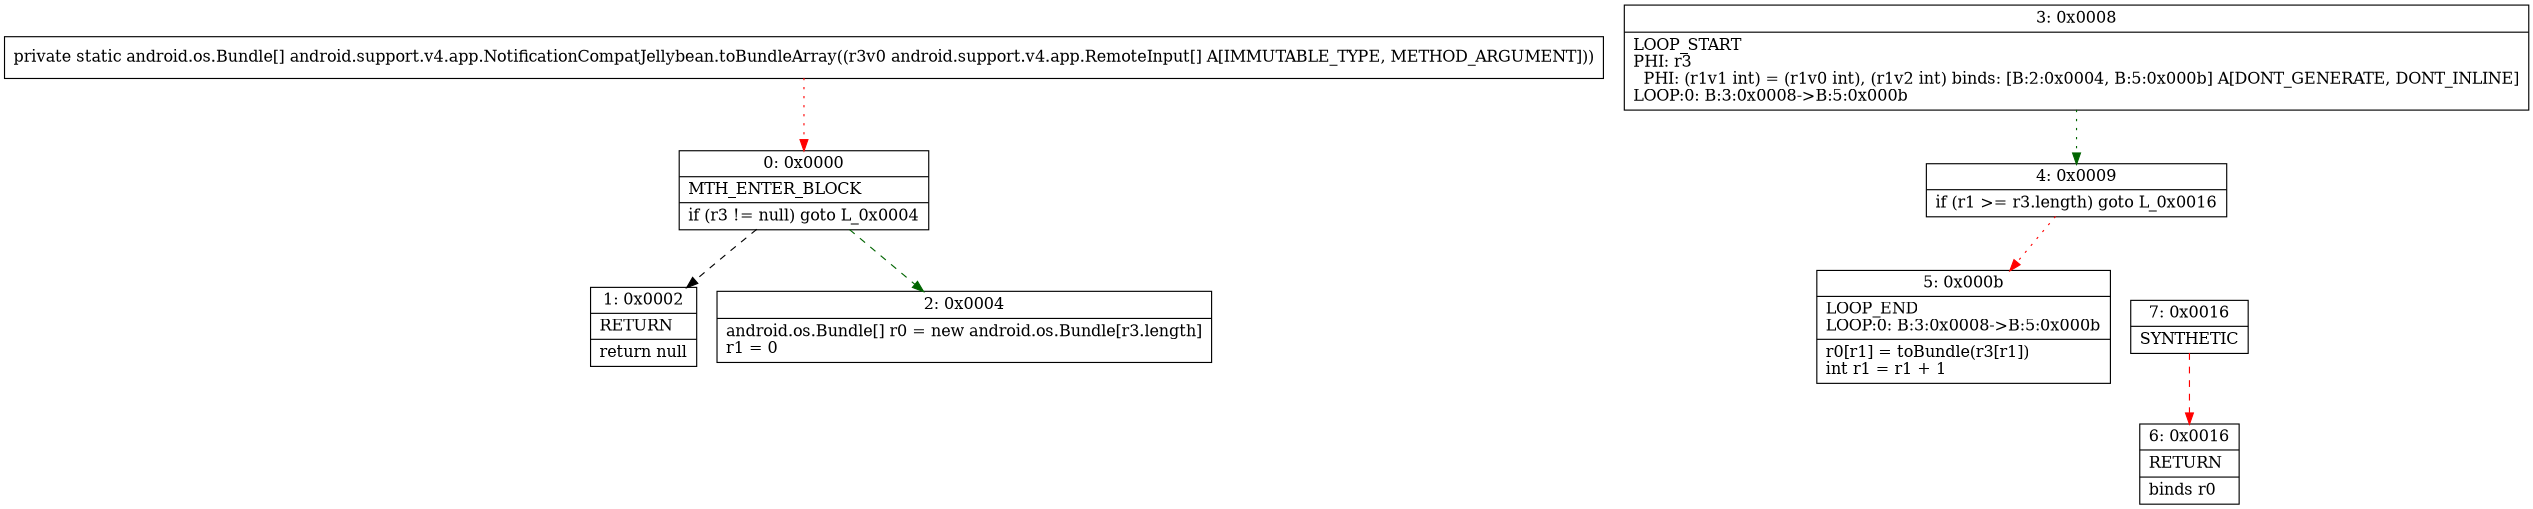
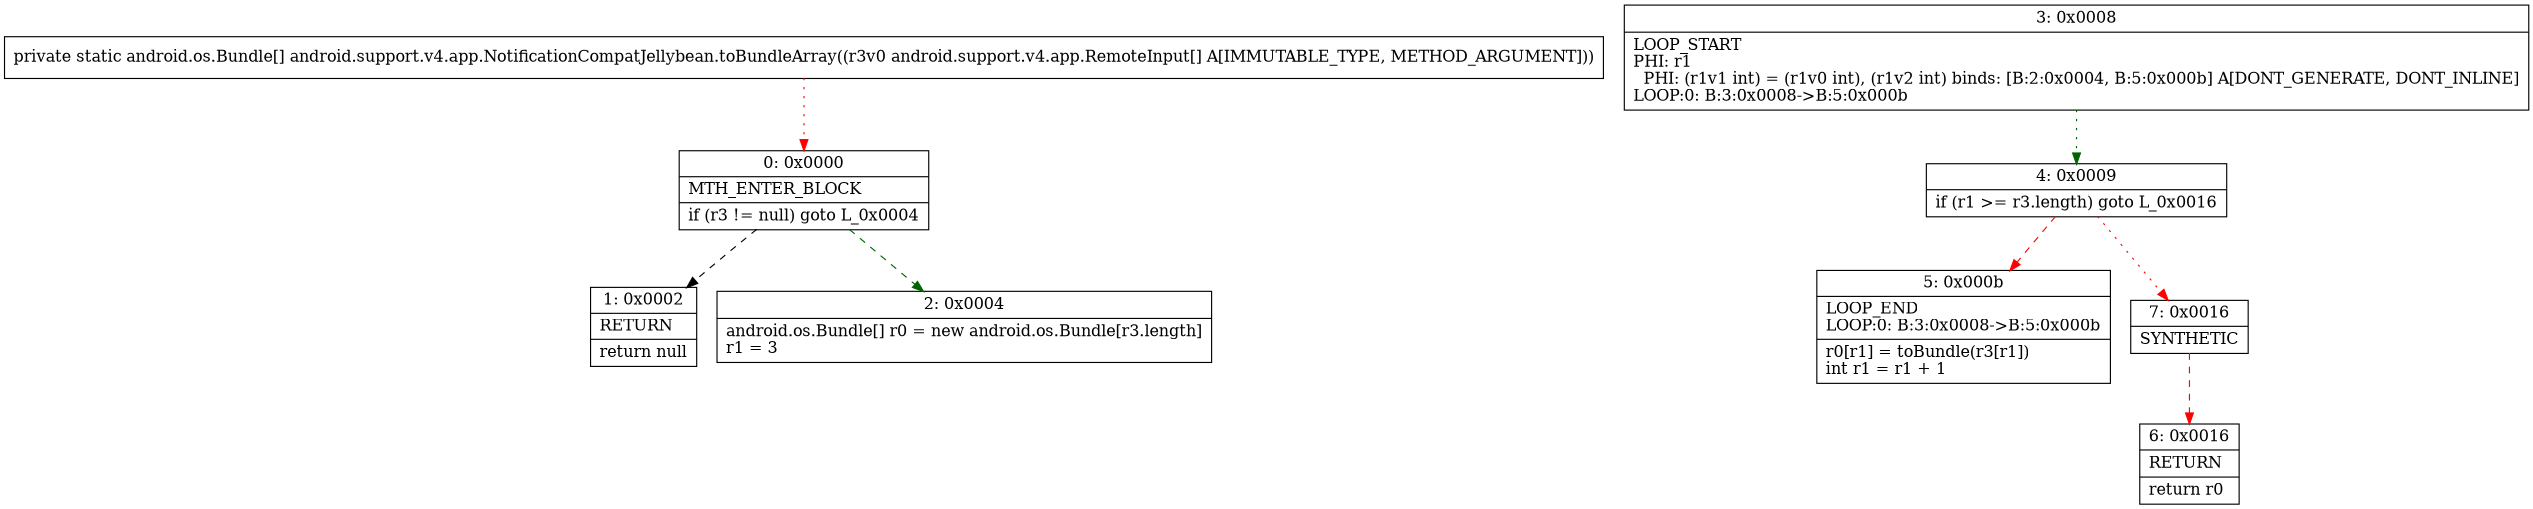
(1666, 62) -> (1666, 62)
(2036, 239) -> (2036, 239)
none -> (2129, 254)
(752, 348) -> (752, 348)
(2183, 490) -> (2187, 490)
